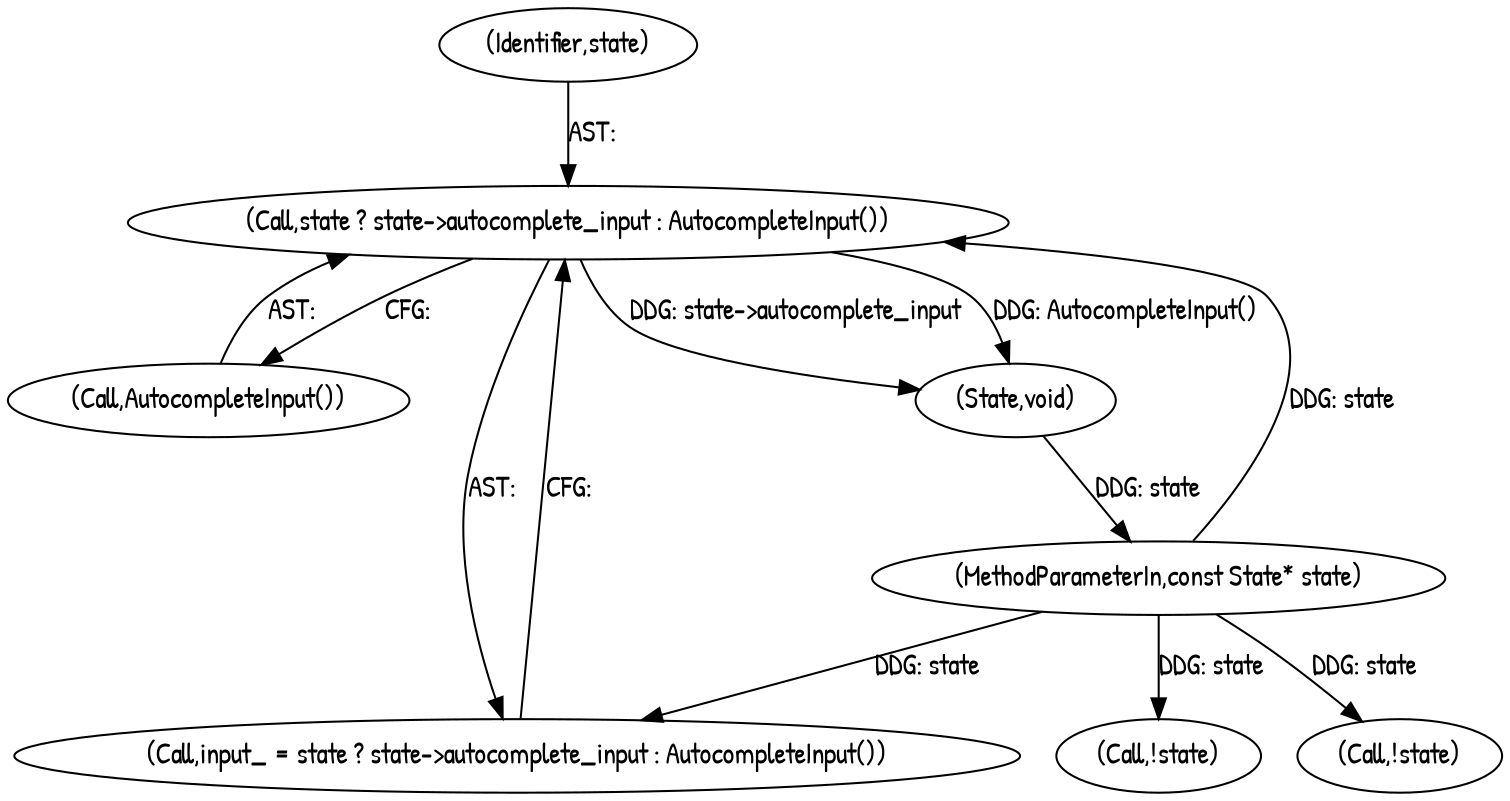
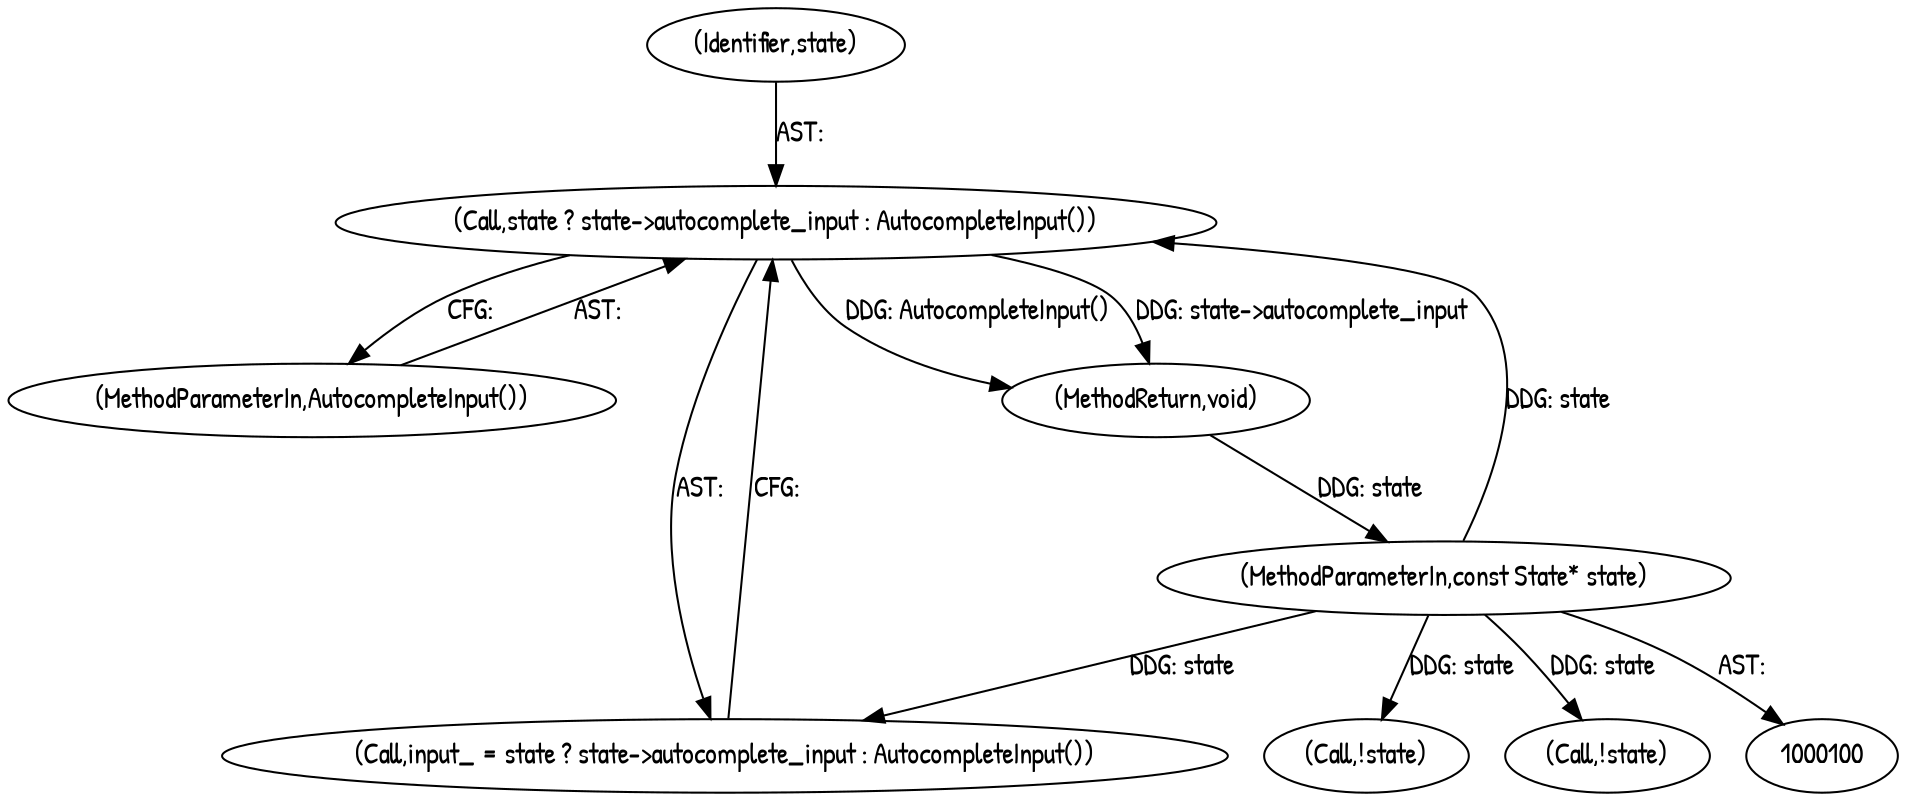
(209, 400) -> (312, 400)
(1016, 400) -> (1156, 400)
none -> (1822, 756)
